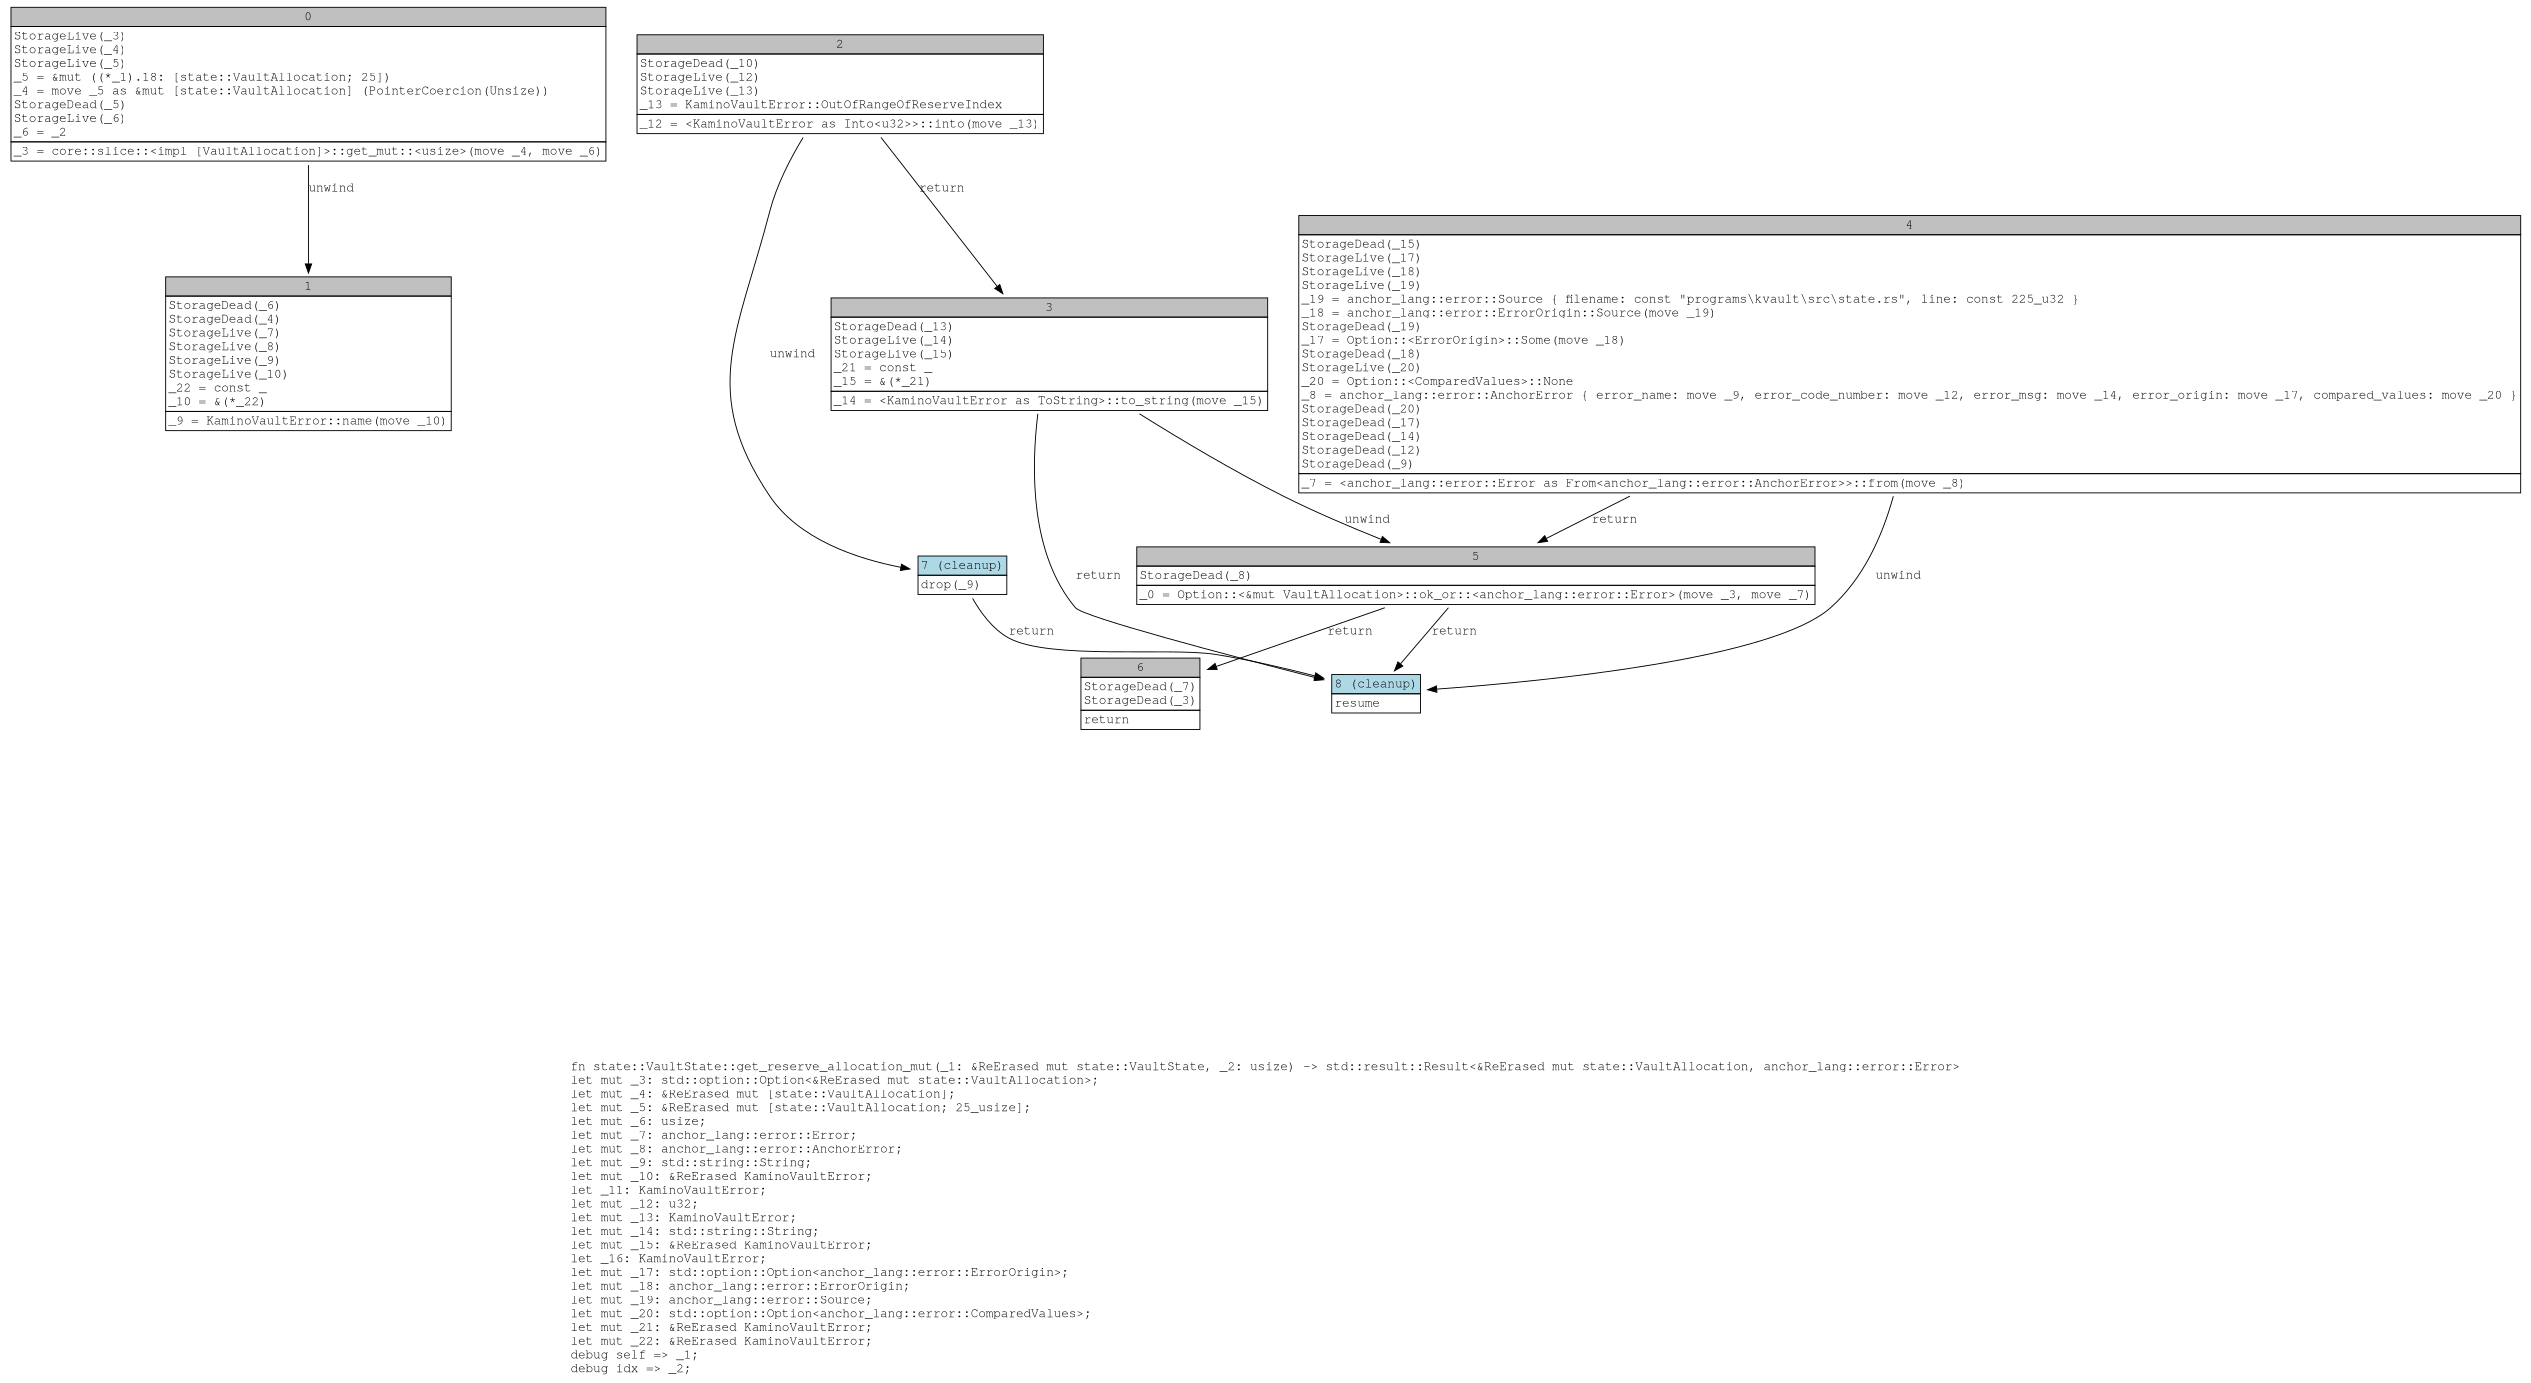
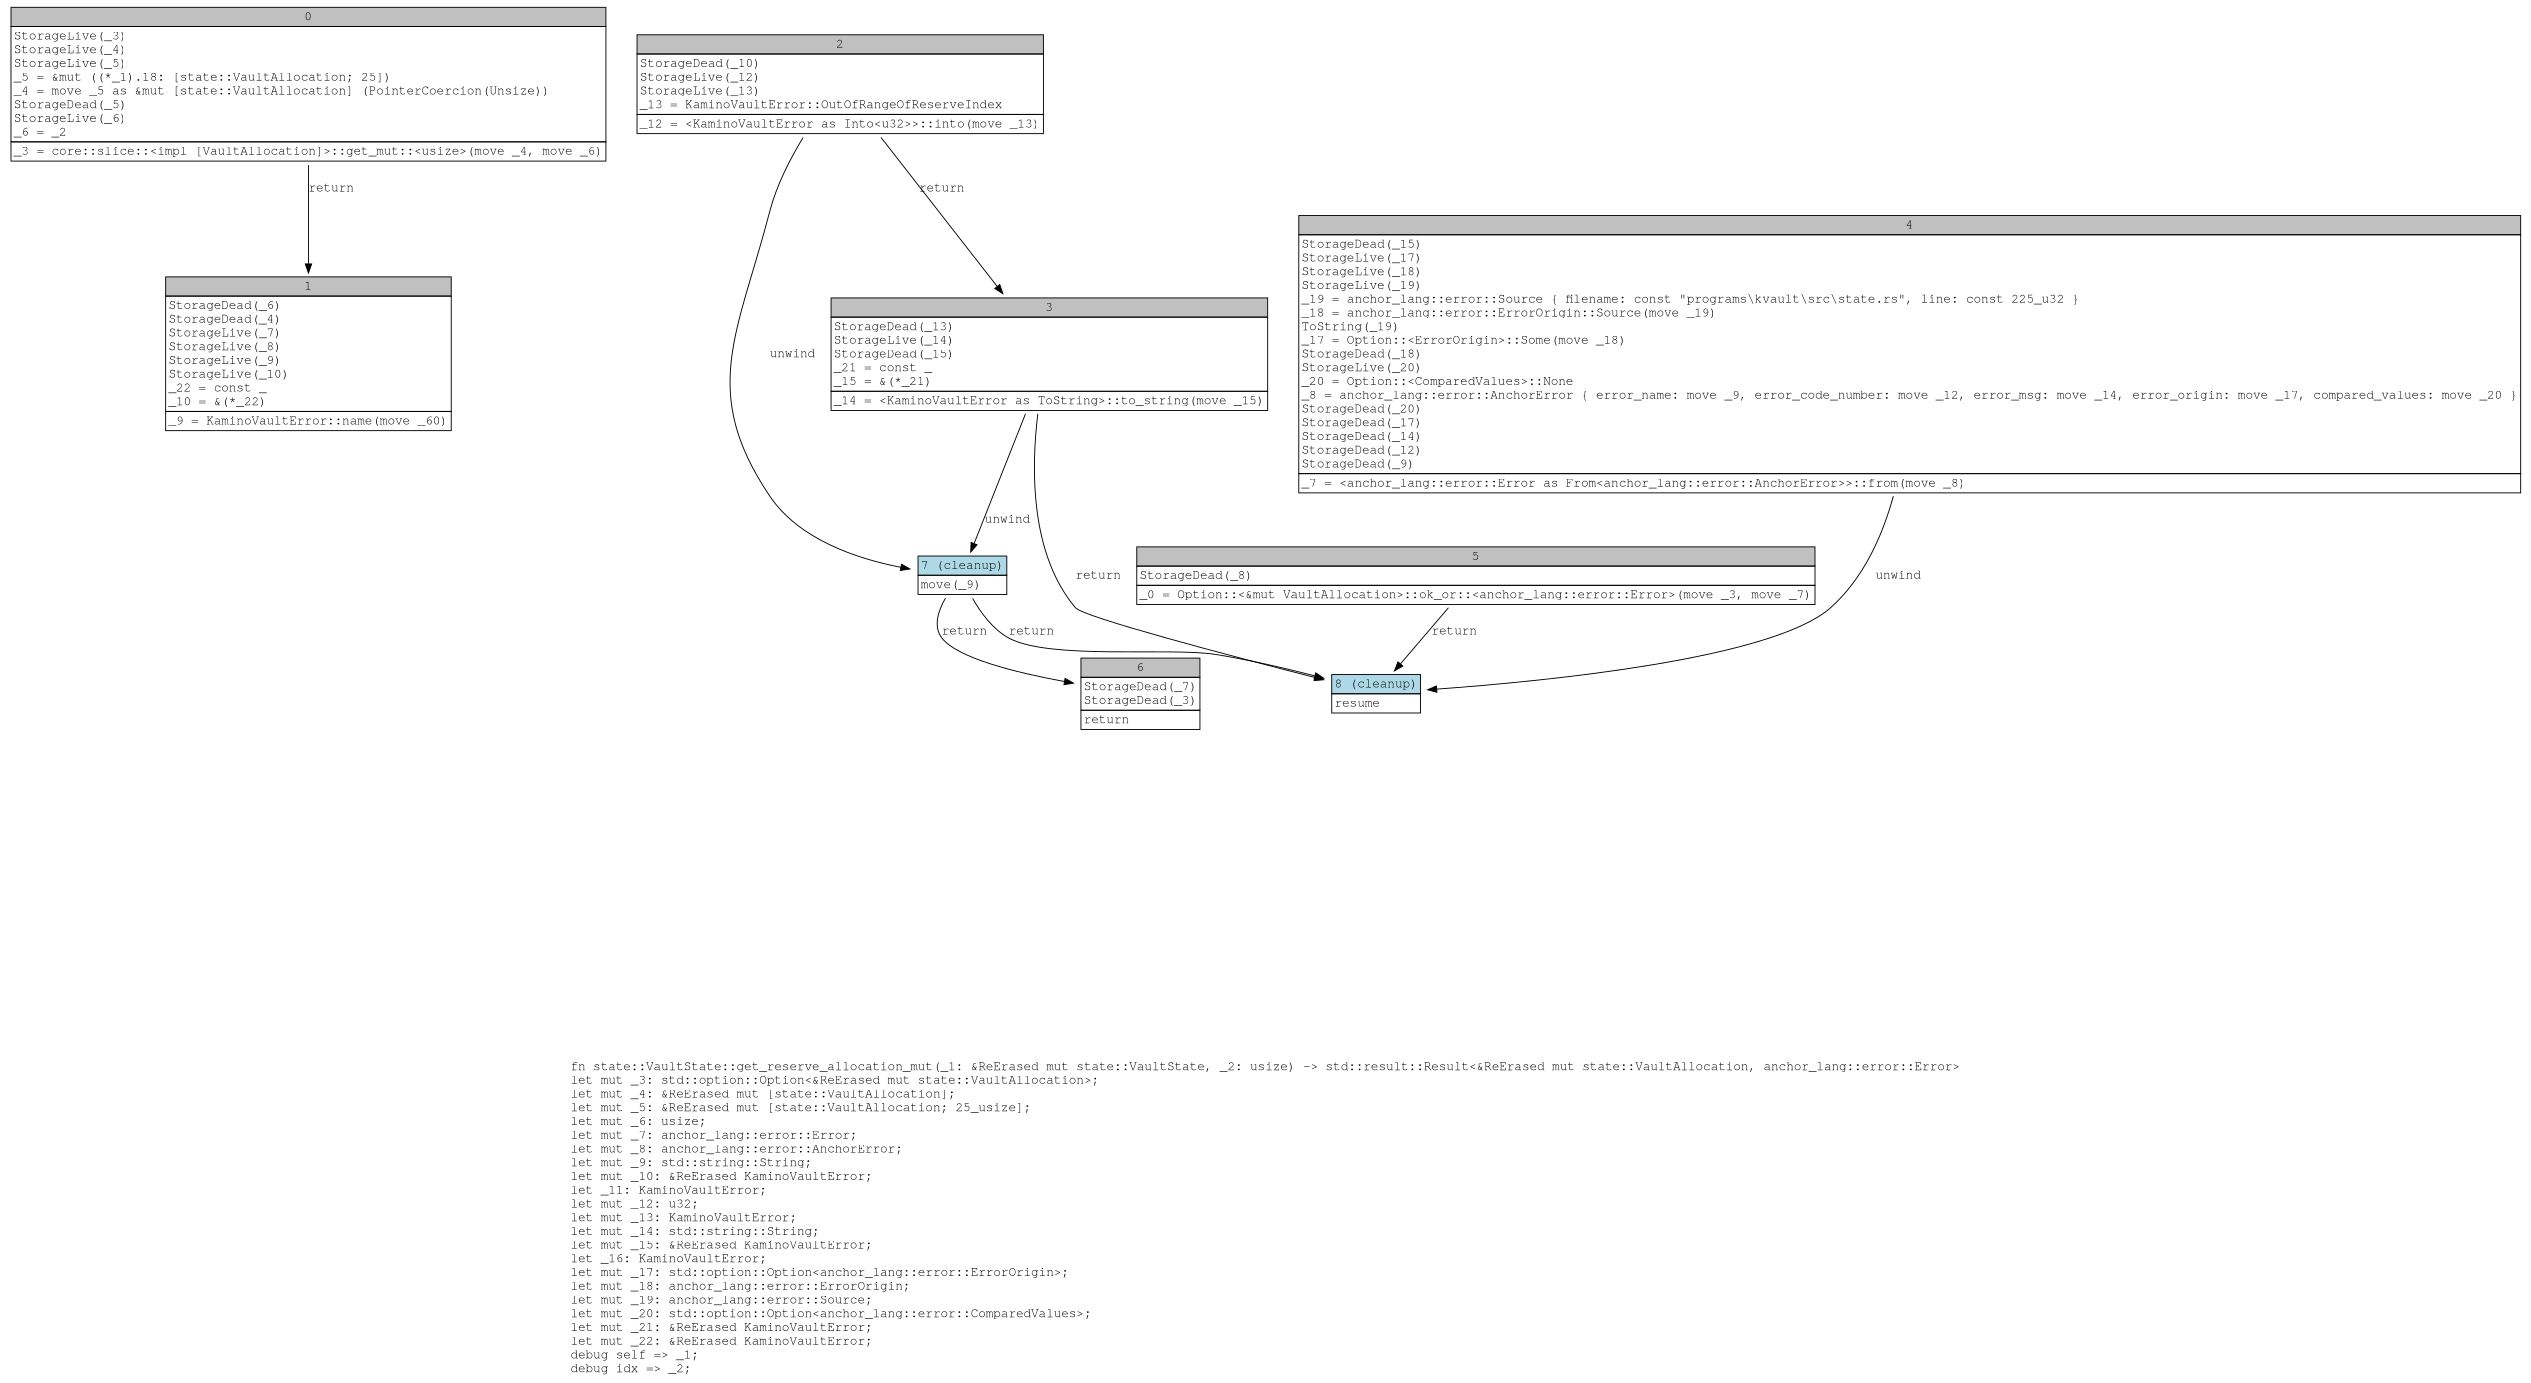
(331, 188) -> (331, 188)
(1362, 326) -> (1351, 326)
(895, 354) -> (895, 354)
(308, 421) -> (308, 421)
(1257, 483) -> (1000, 479)
(1588, 517) -> none
(951, 584) -> (951, 584)
(1301, 637) -> (980, 660)
